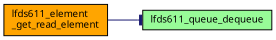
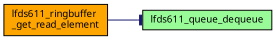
(56, 20) -> (56, 20)
